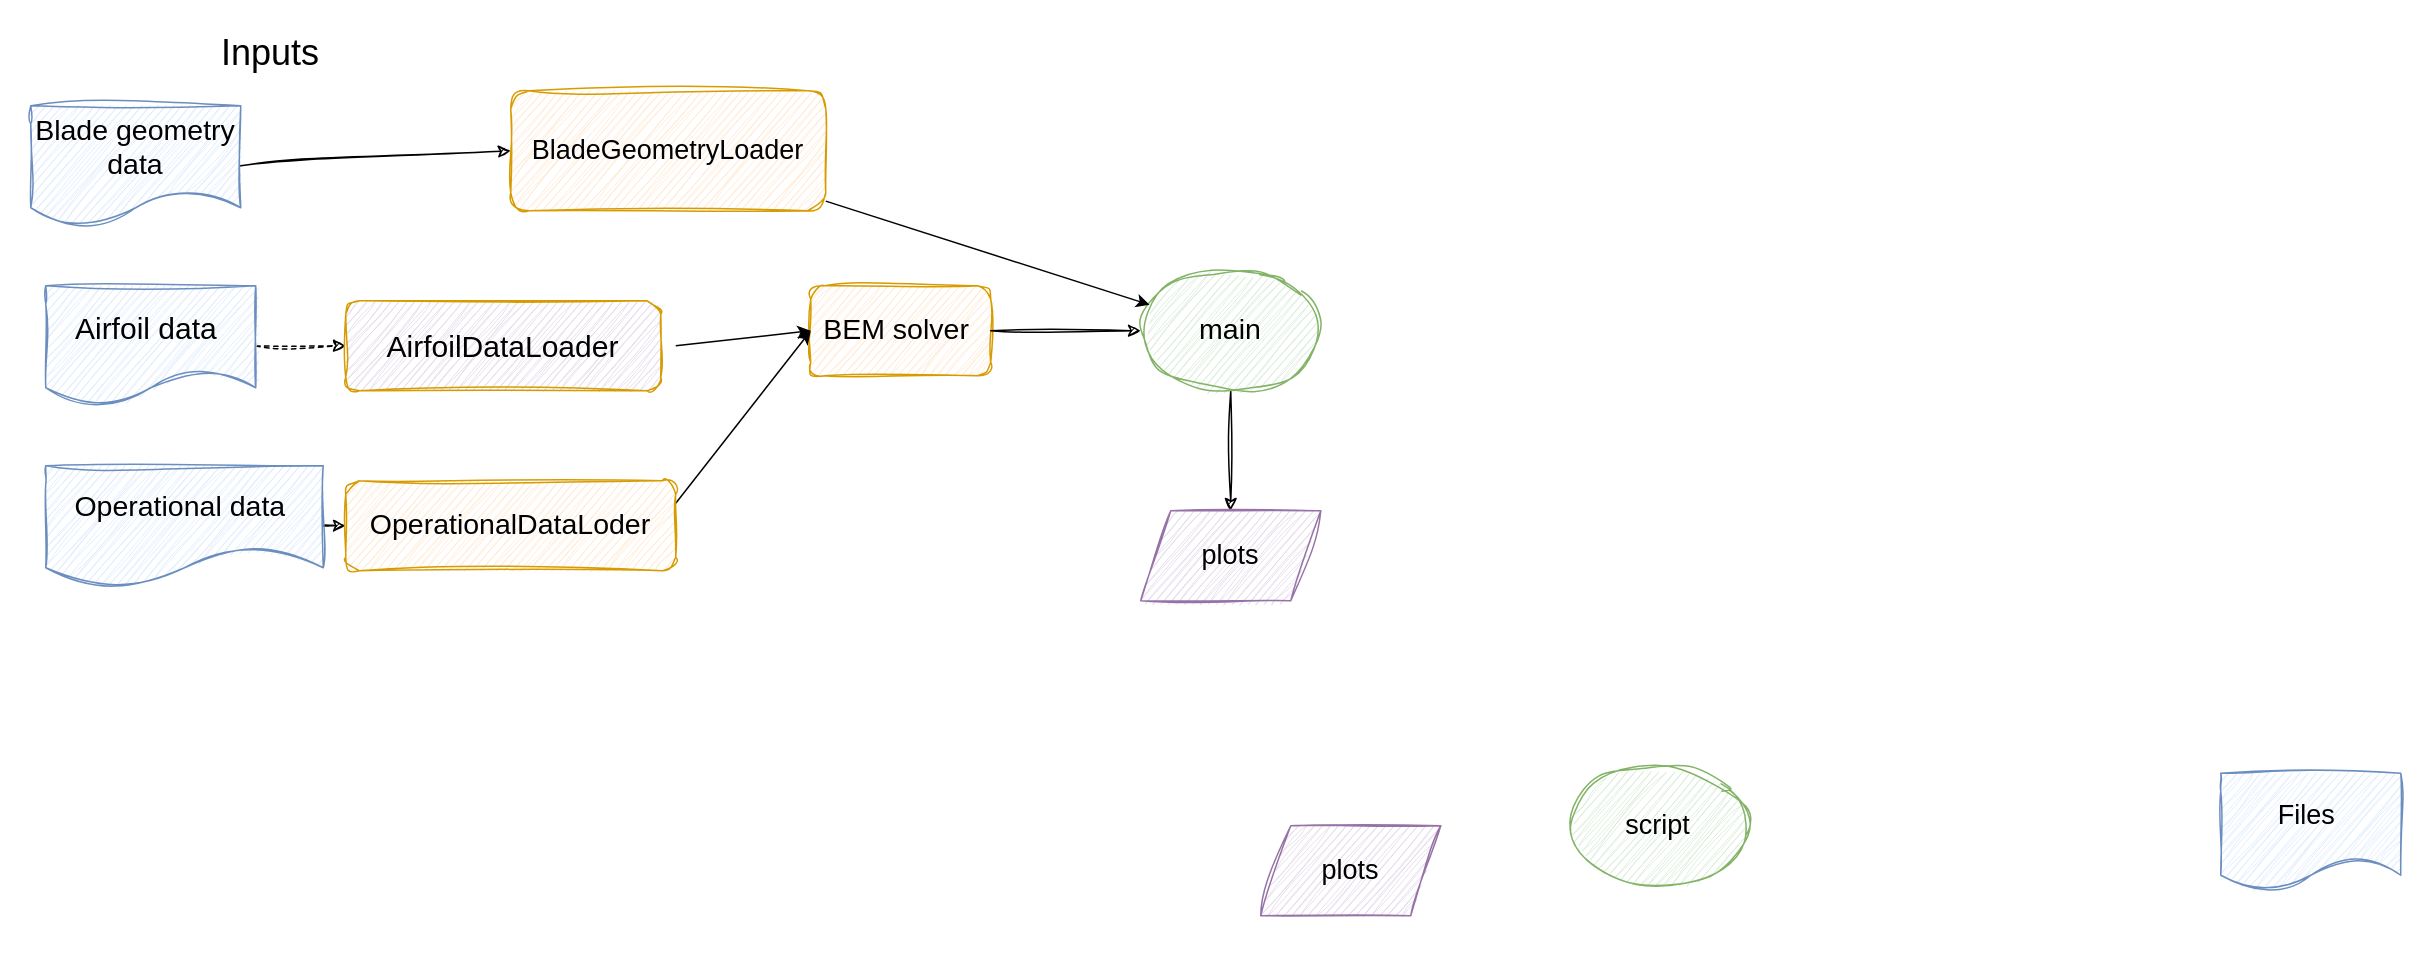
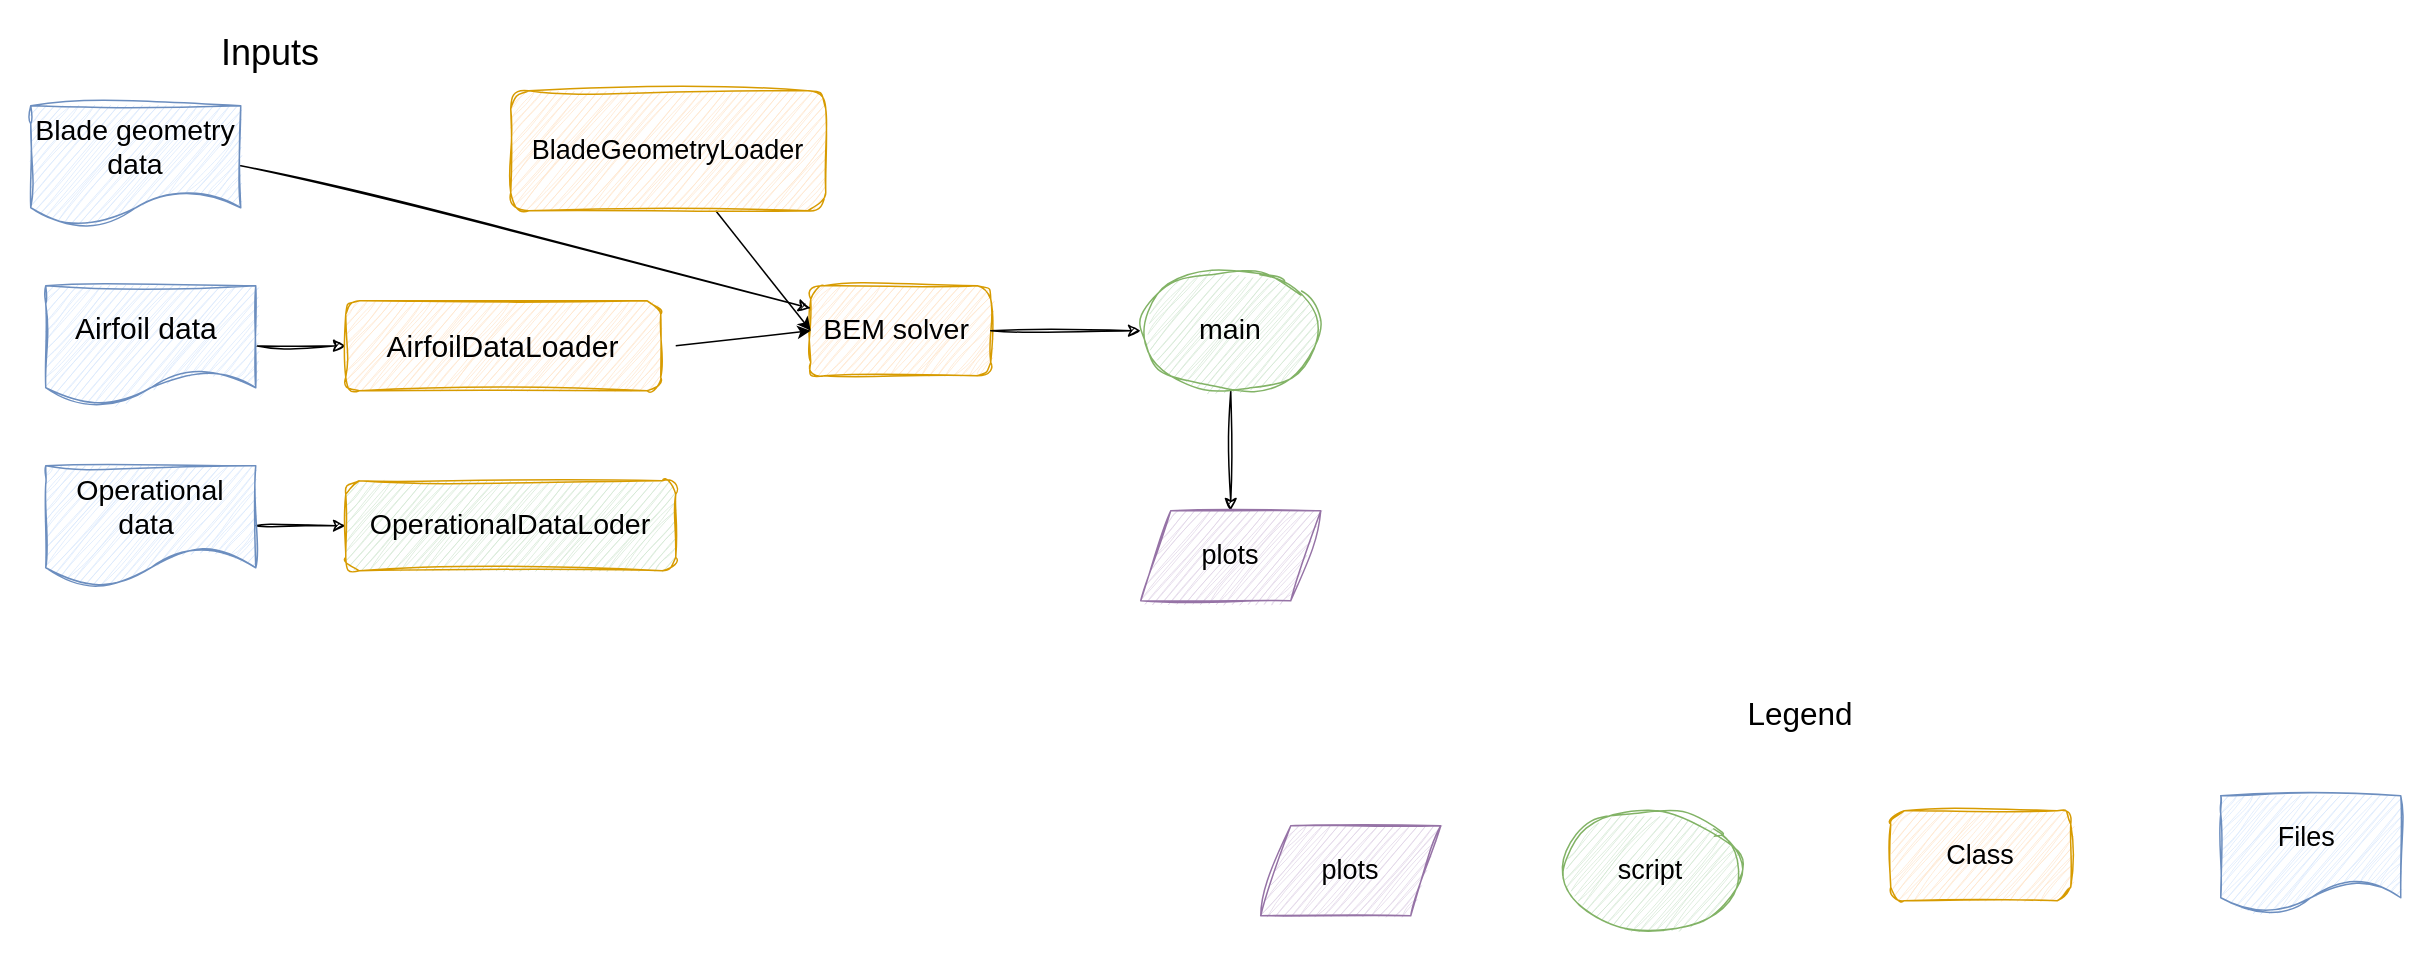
(418, 156) -> (514, 234)
(983, 252) -> (760, 267)
(297, 346) -> (297, 346)
(503, 346) -> (503, 346)
(741, 420) -> none
(185, 526) -> (151, 526)
(511, 526) -> (511, 526)
none -> (1801, 713)
(1658, 826) -> (1651, 871)
(2311, 833) -> (2311, 856)
none -> (1981, 856)
